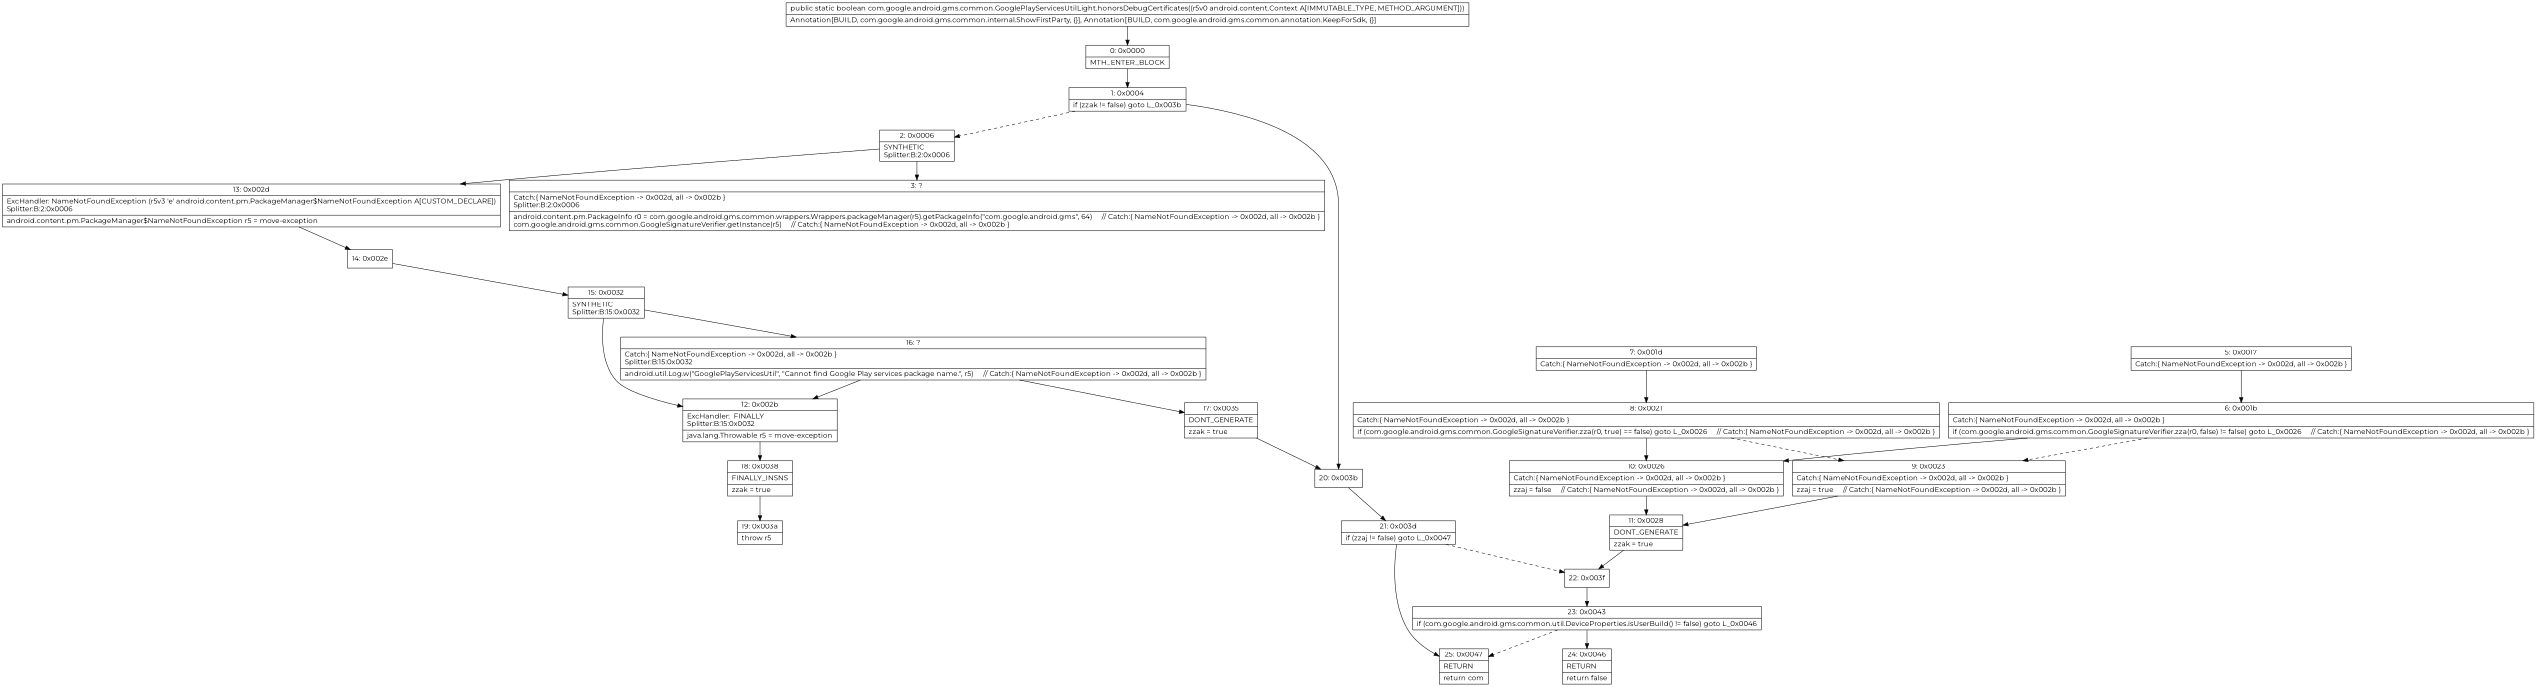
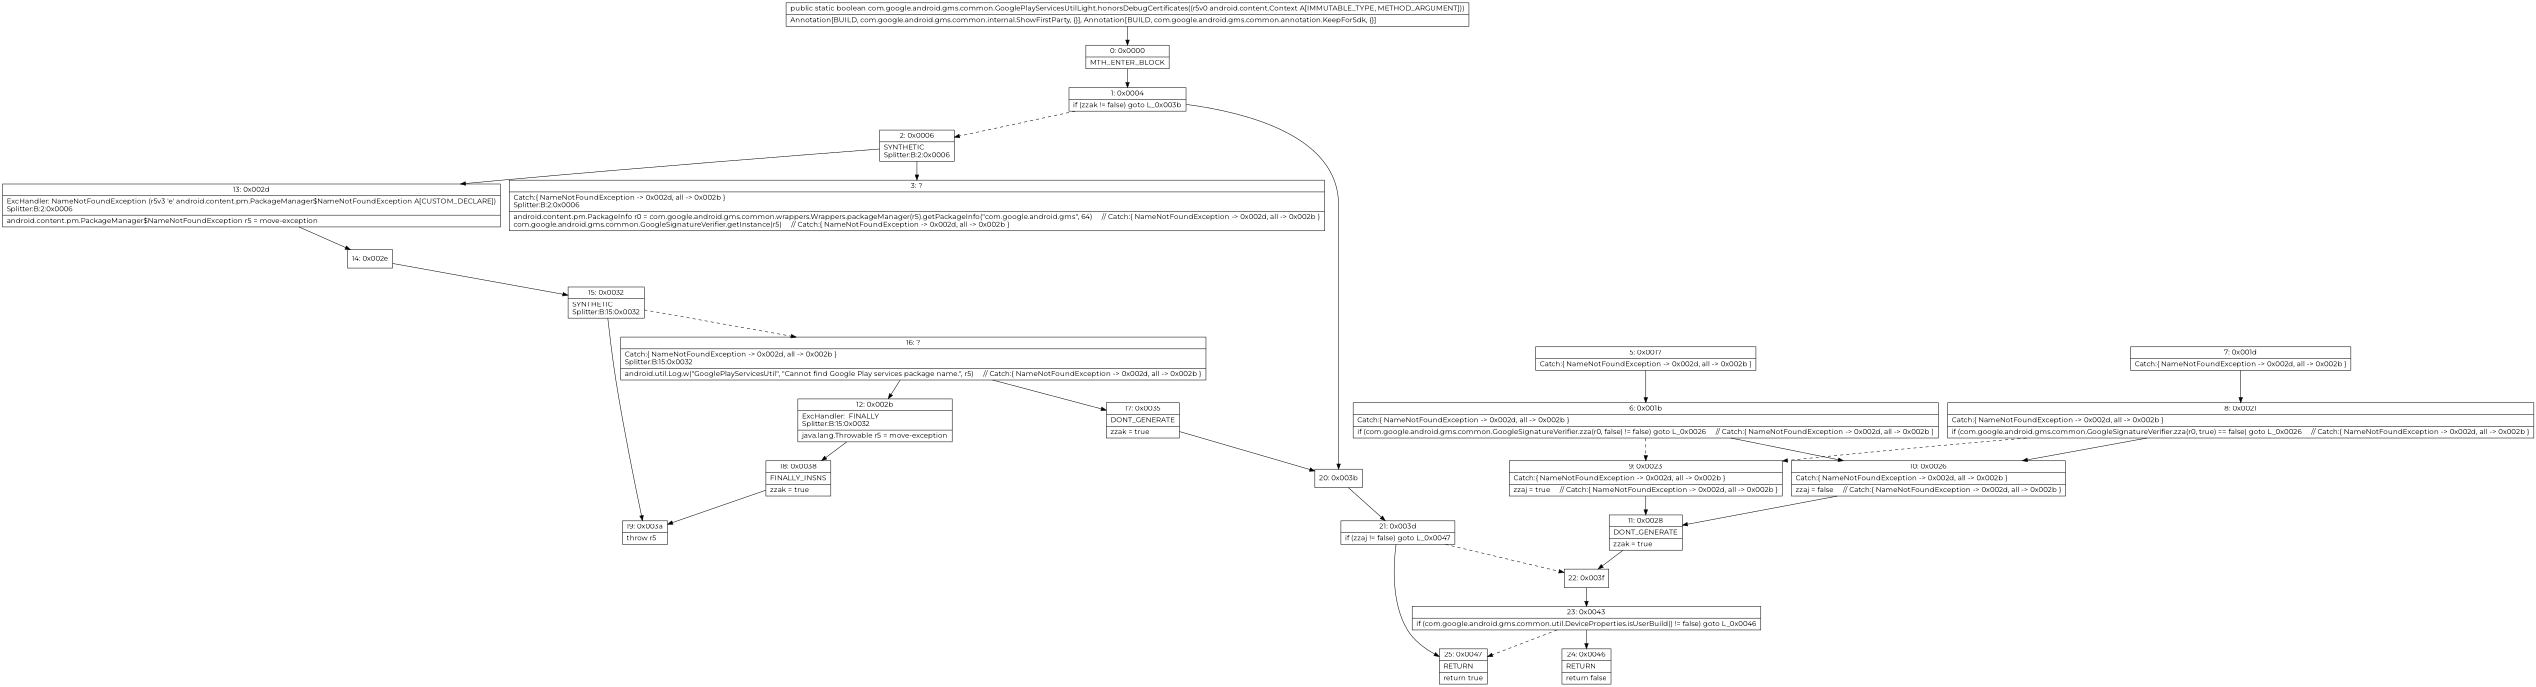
(718, 323) -> (718, 323)
(617, 381) -> (622, 417)
(1464, 678) -> (1463, 678)
